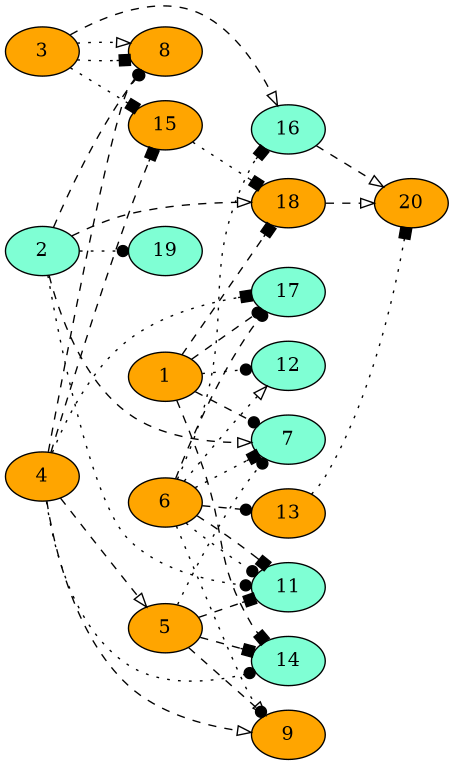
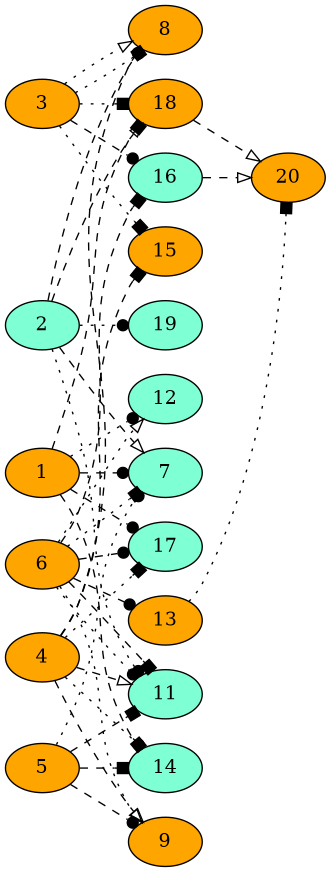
(187, 9) -> (88, 131)
(221, 161) -> (97, 104)
(218, 319) -> (102, 298)
(99, 547) -> (97, 674)
